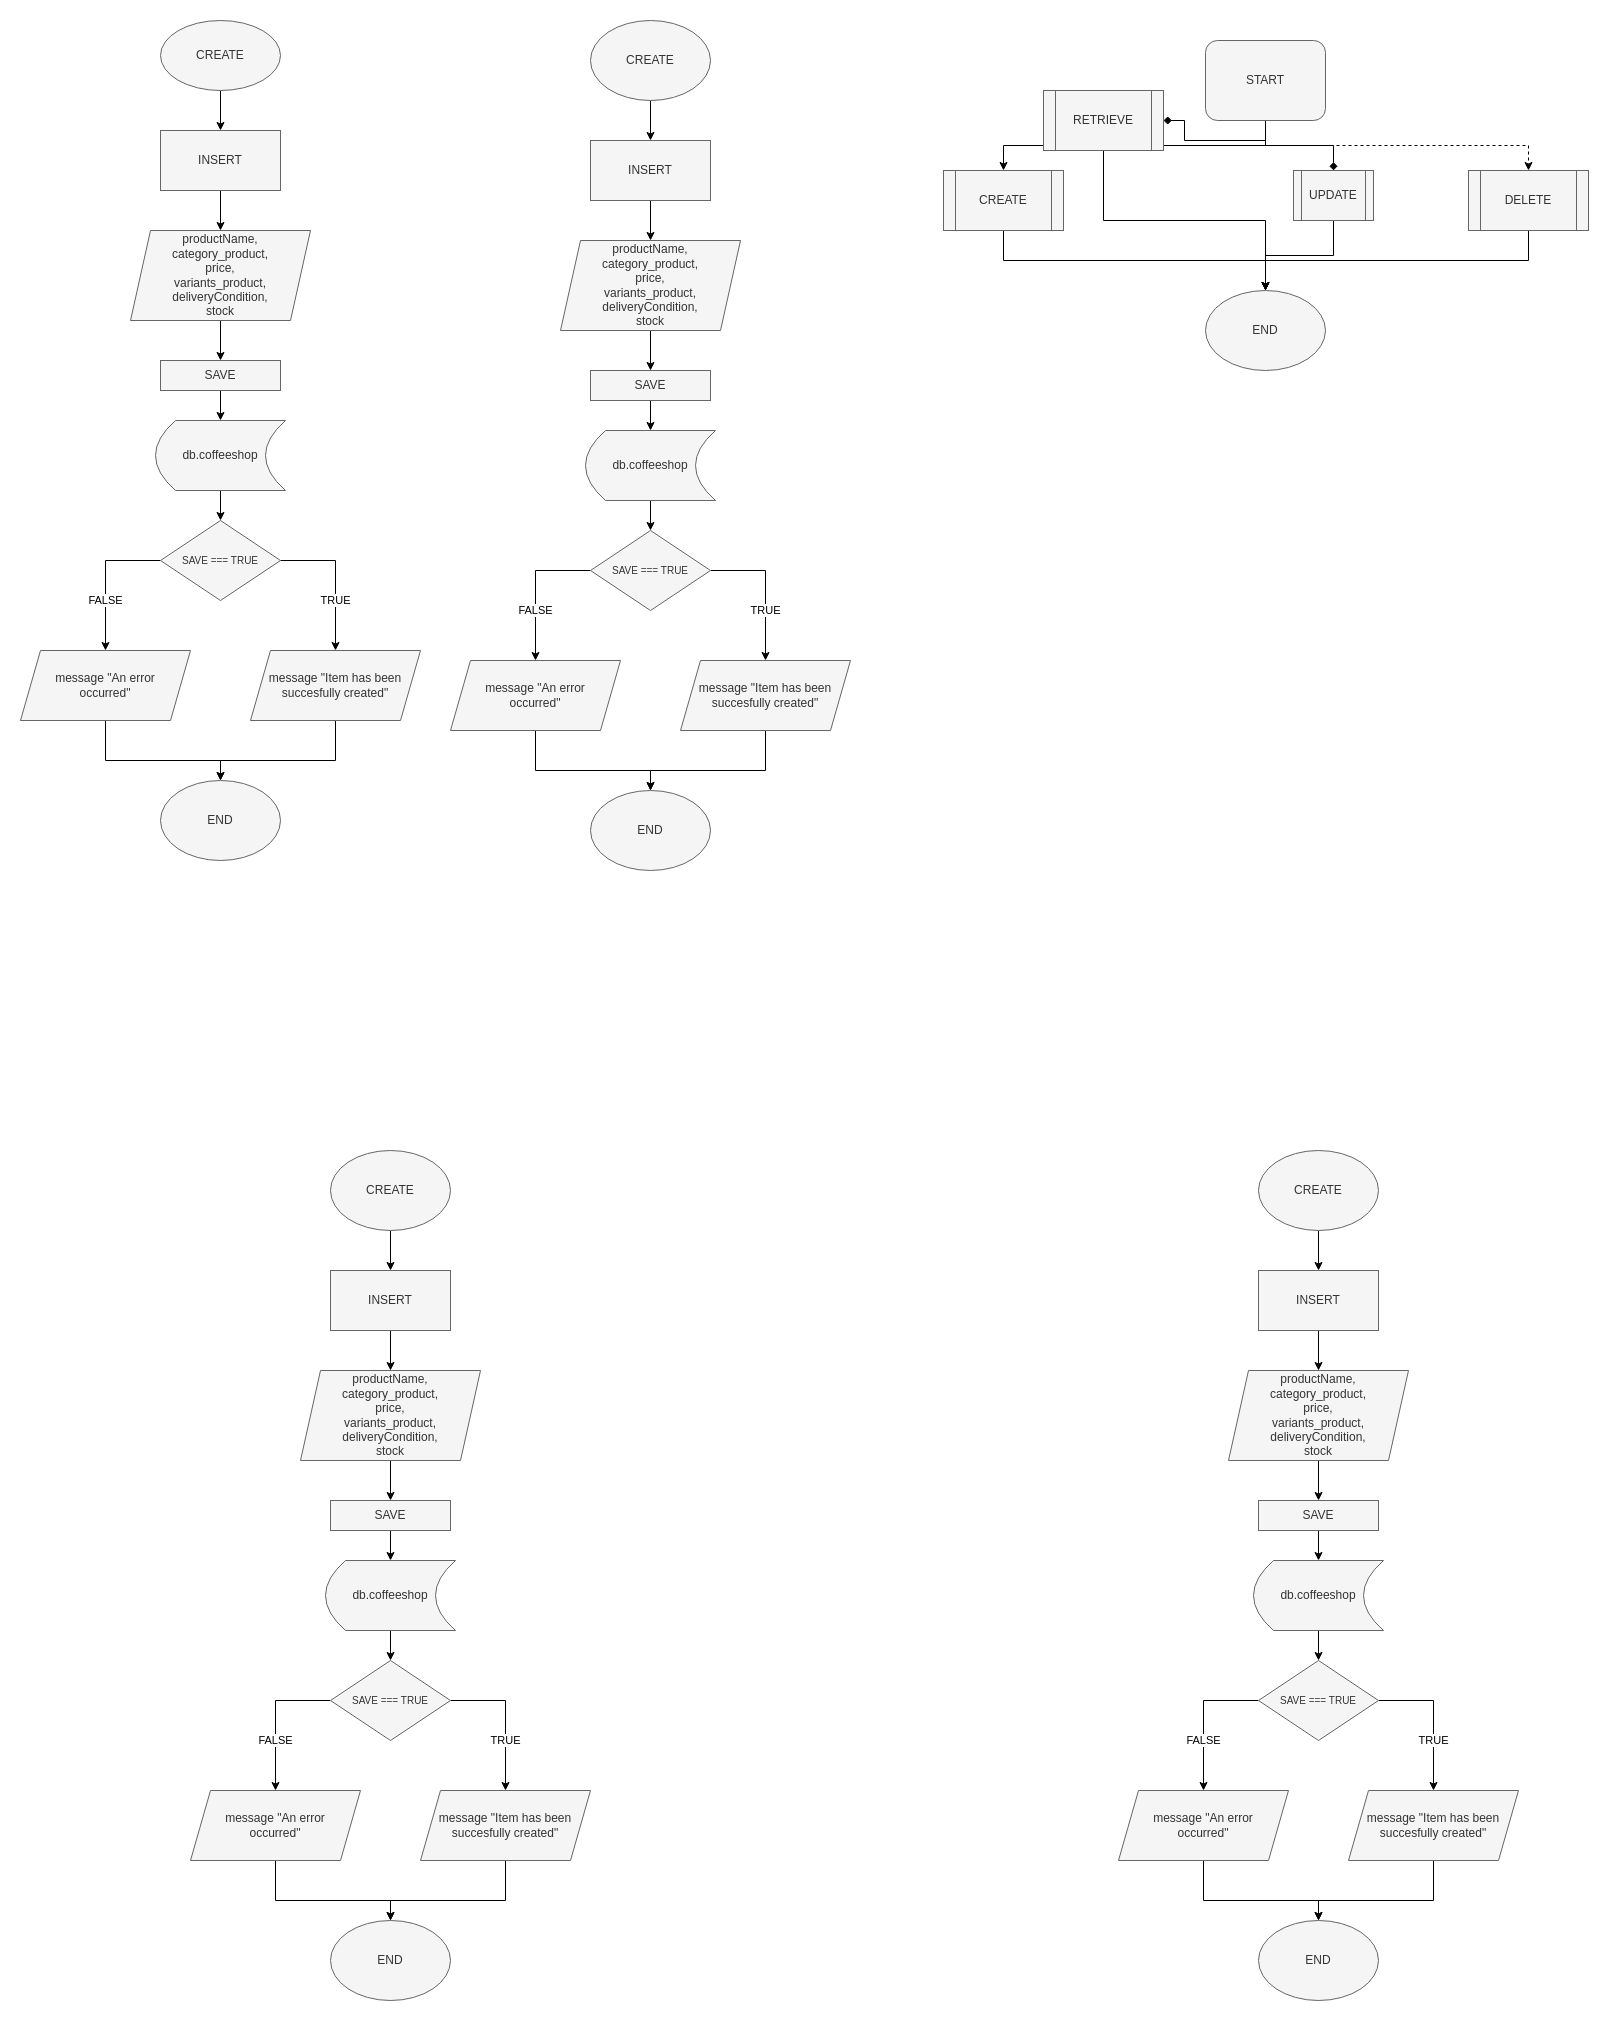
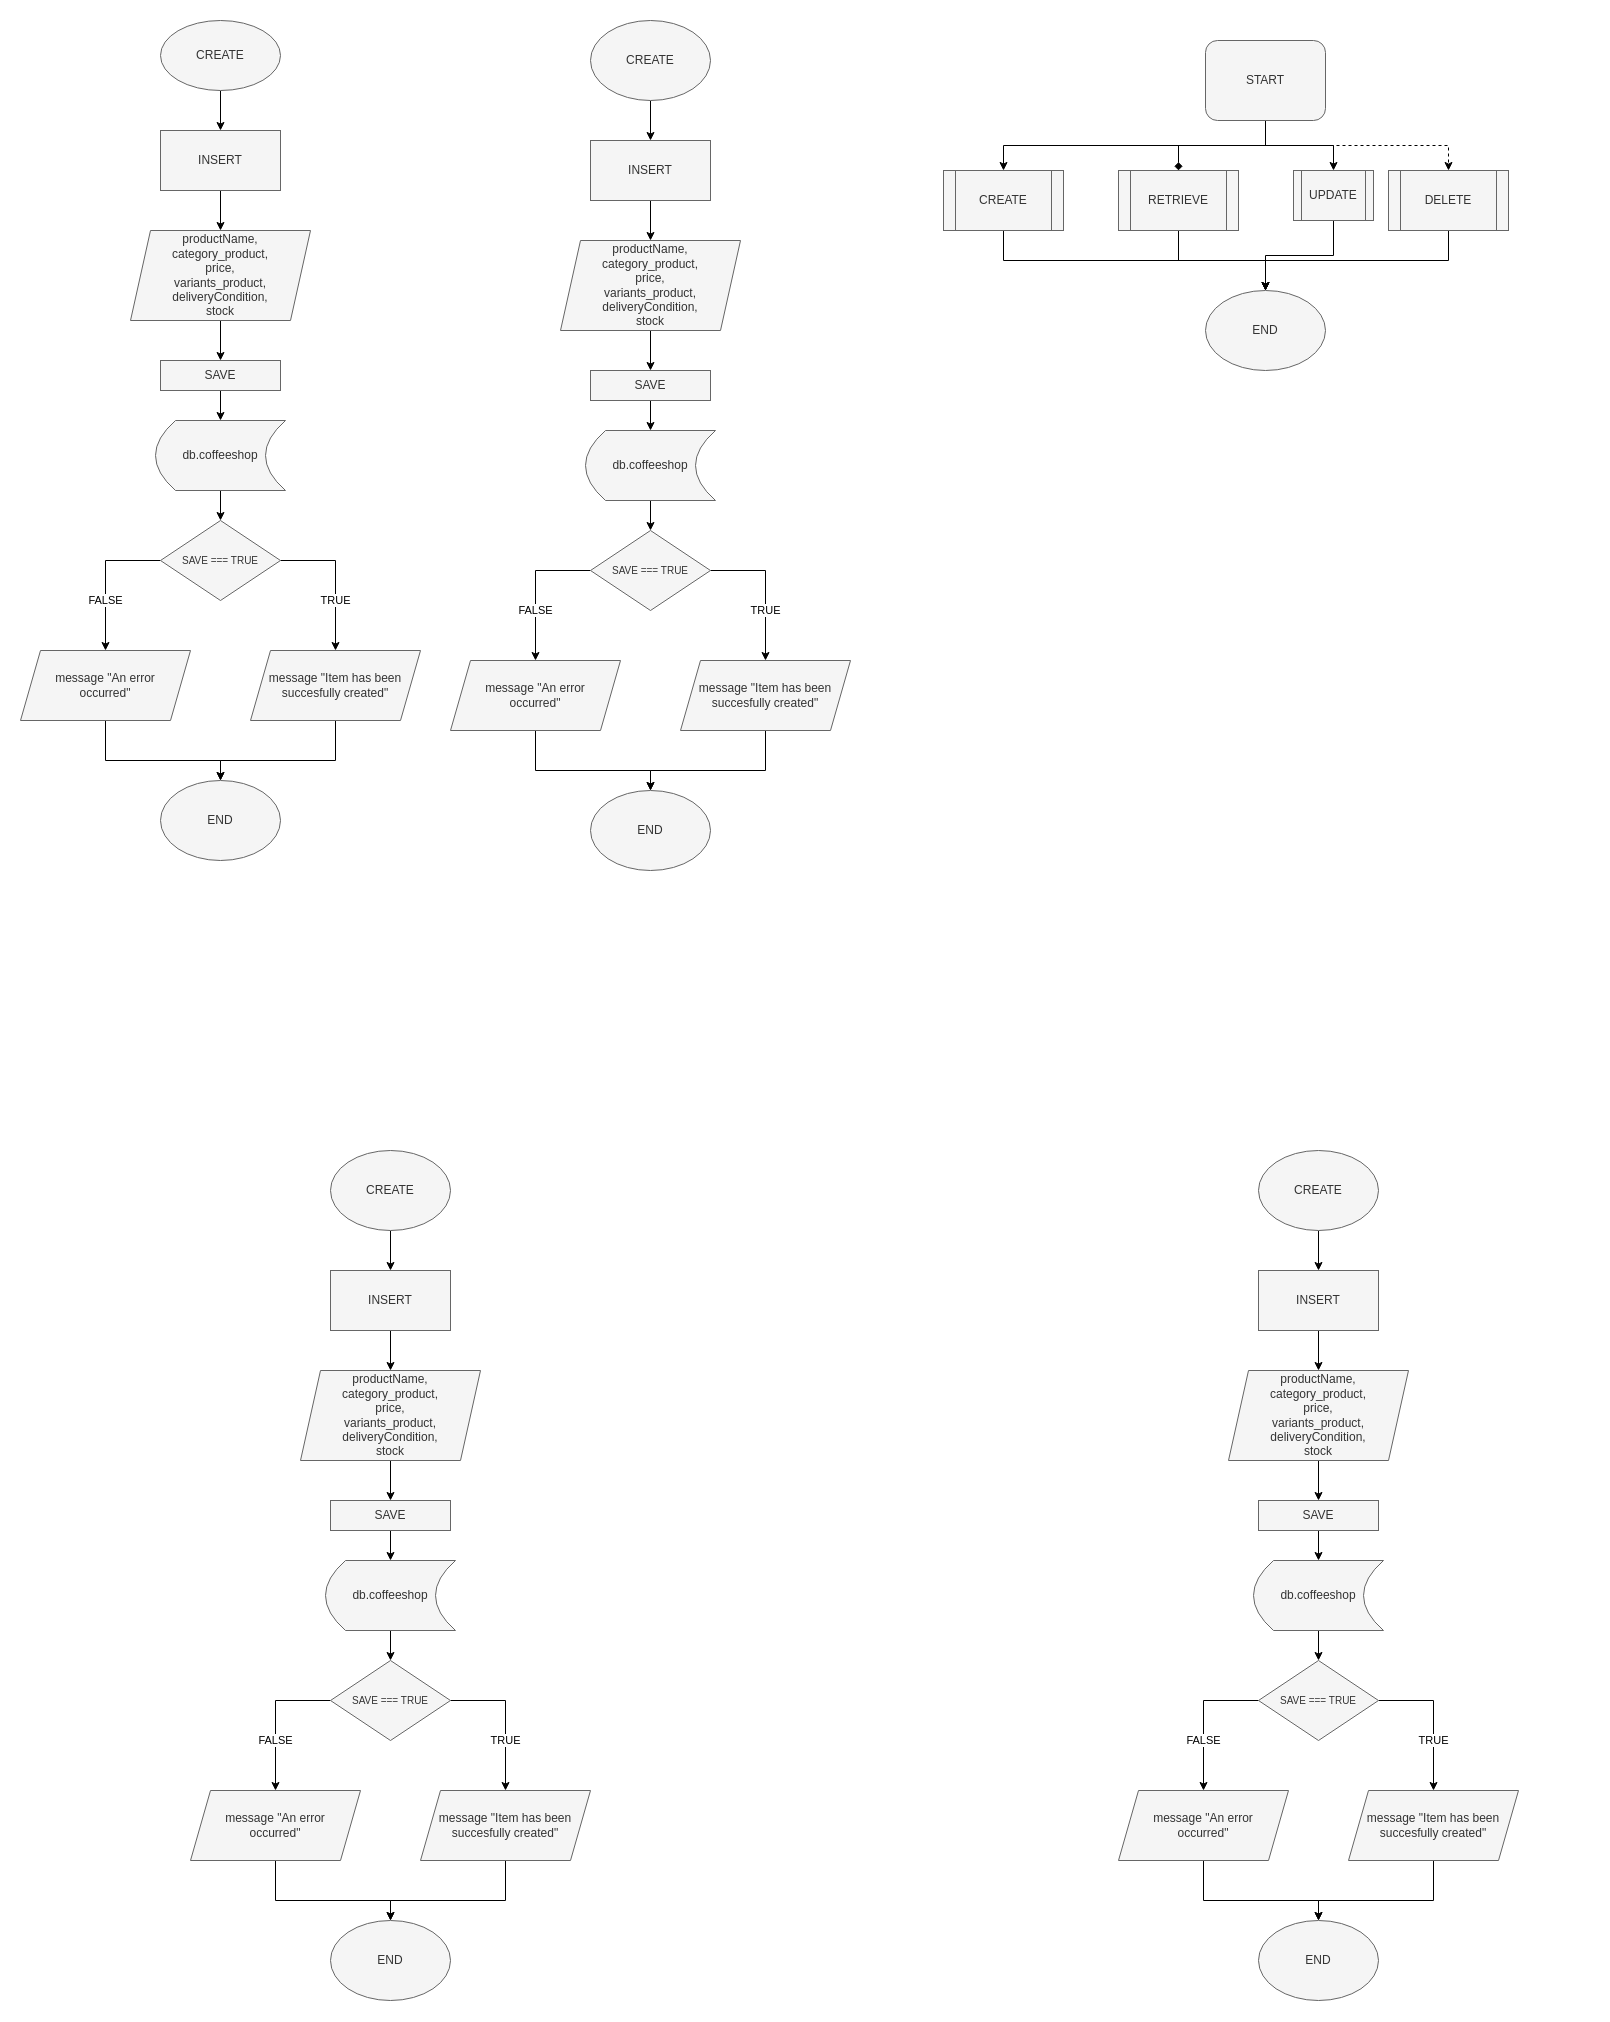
(1104, 121) -> (1179, 201)
(1334, 161) -> (1334, 162)
(1529, 201) -> (1449, 201)
